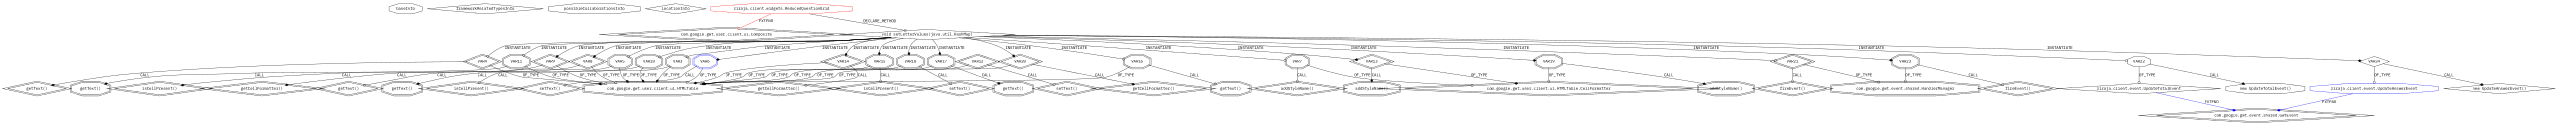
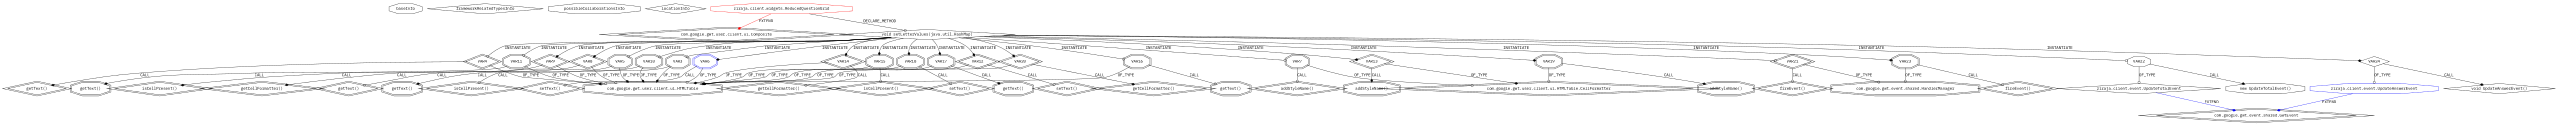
(756, 21) -> (756, 21)
none -> (962, 44)
(2499, 89) -> (2499, 89)
